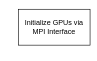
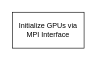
(54, 27) -> (48, 30)
